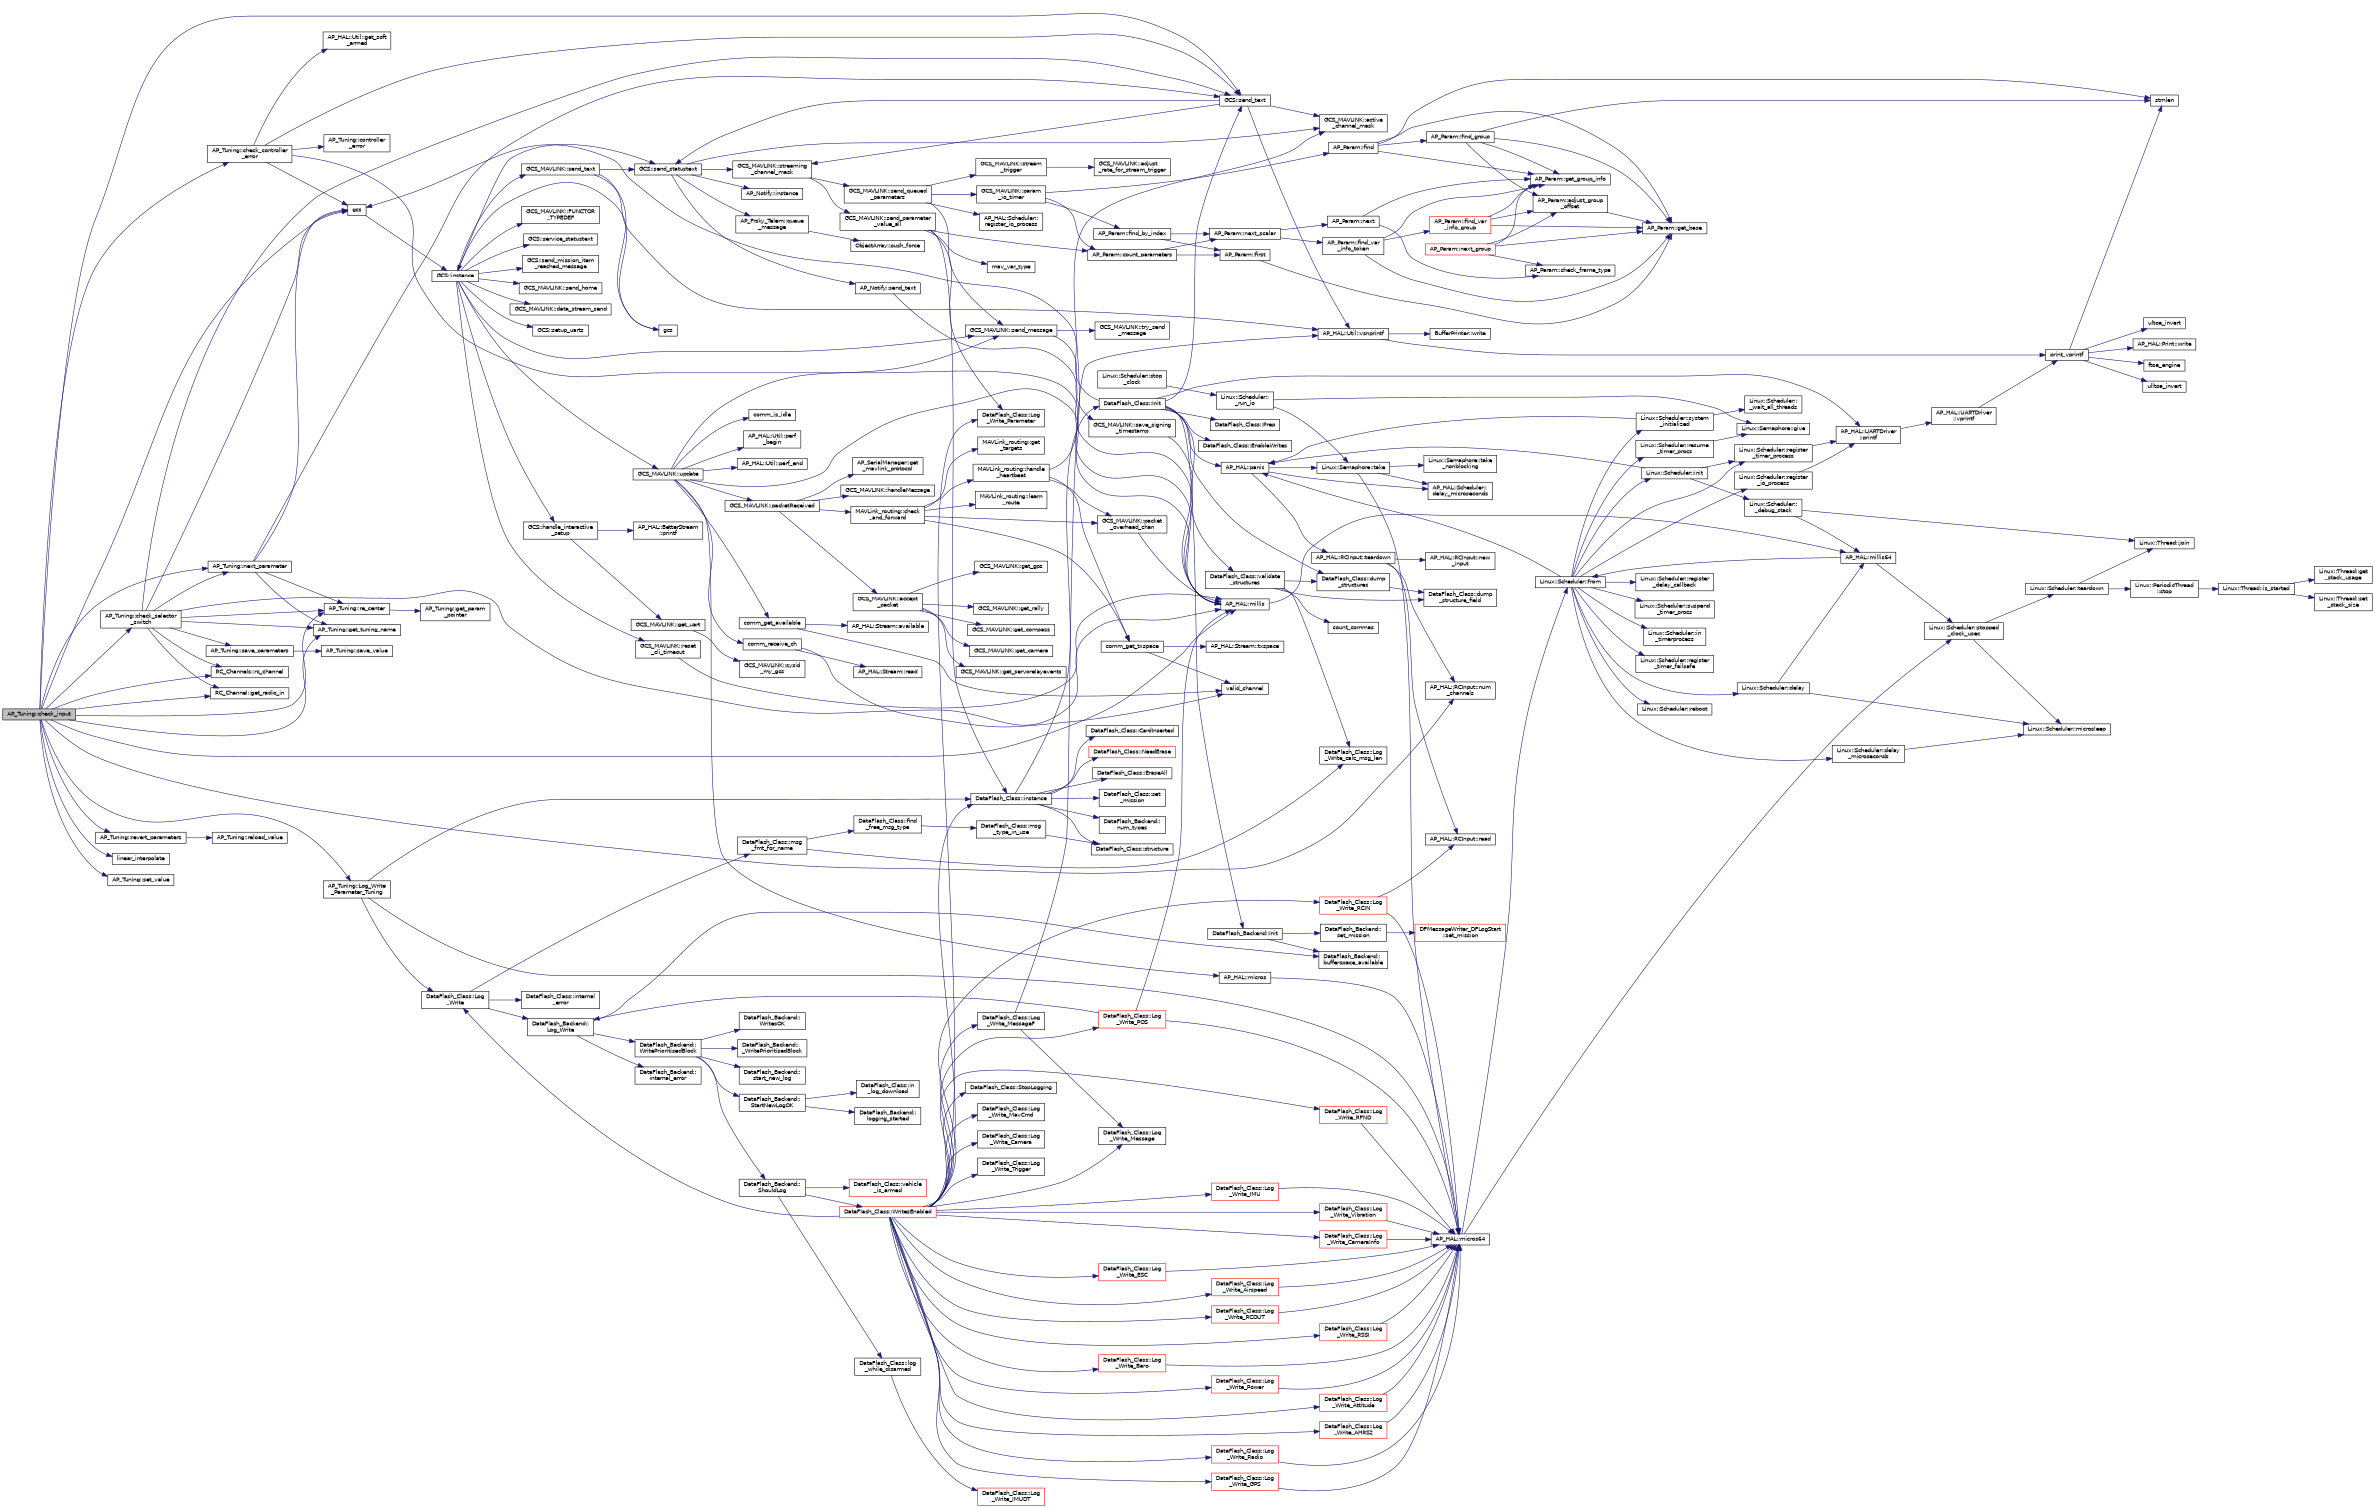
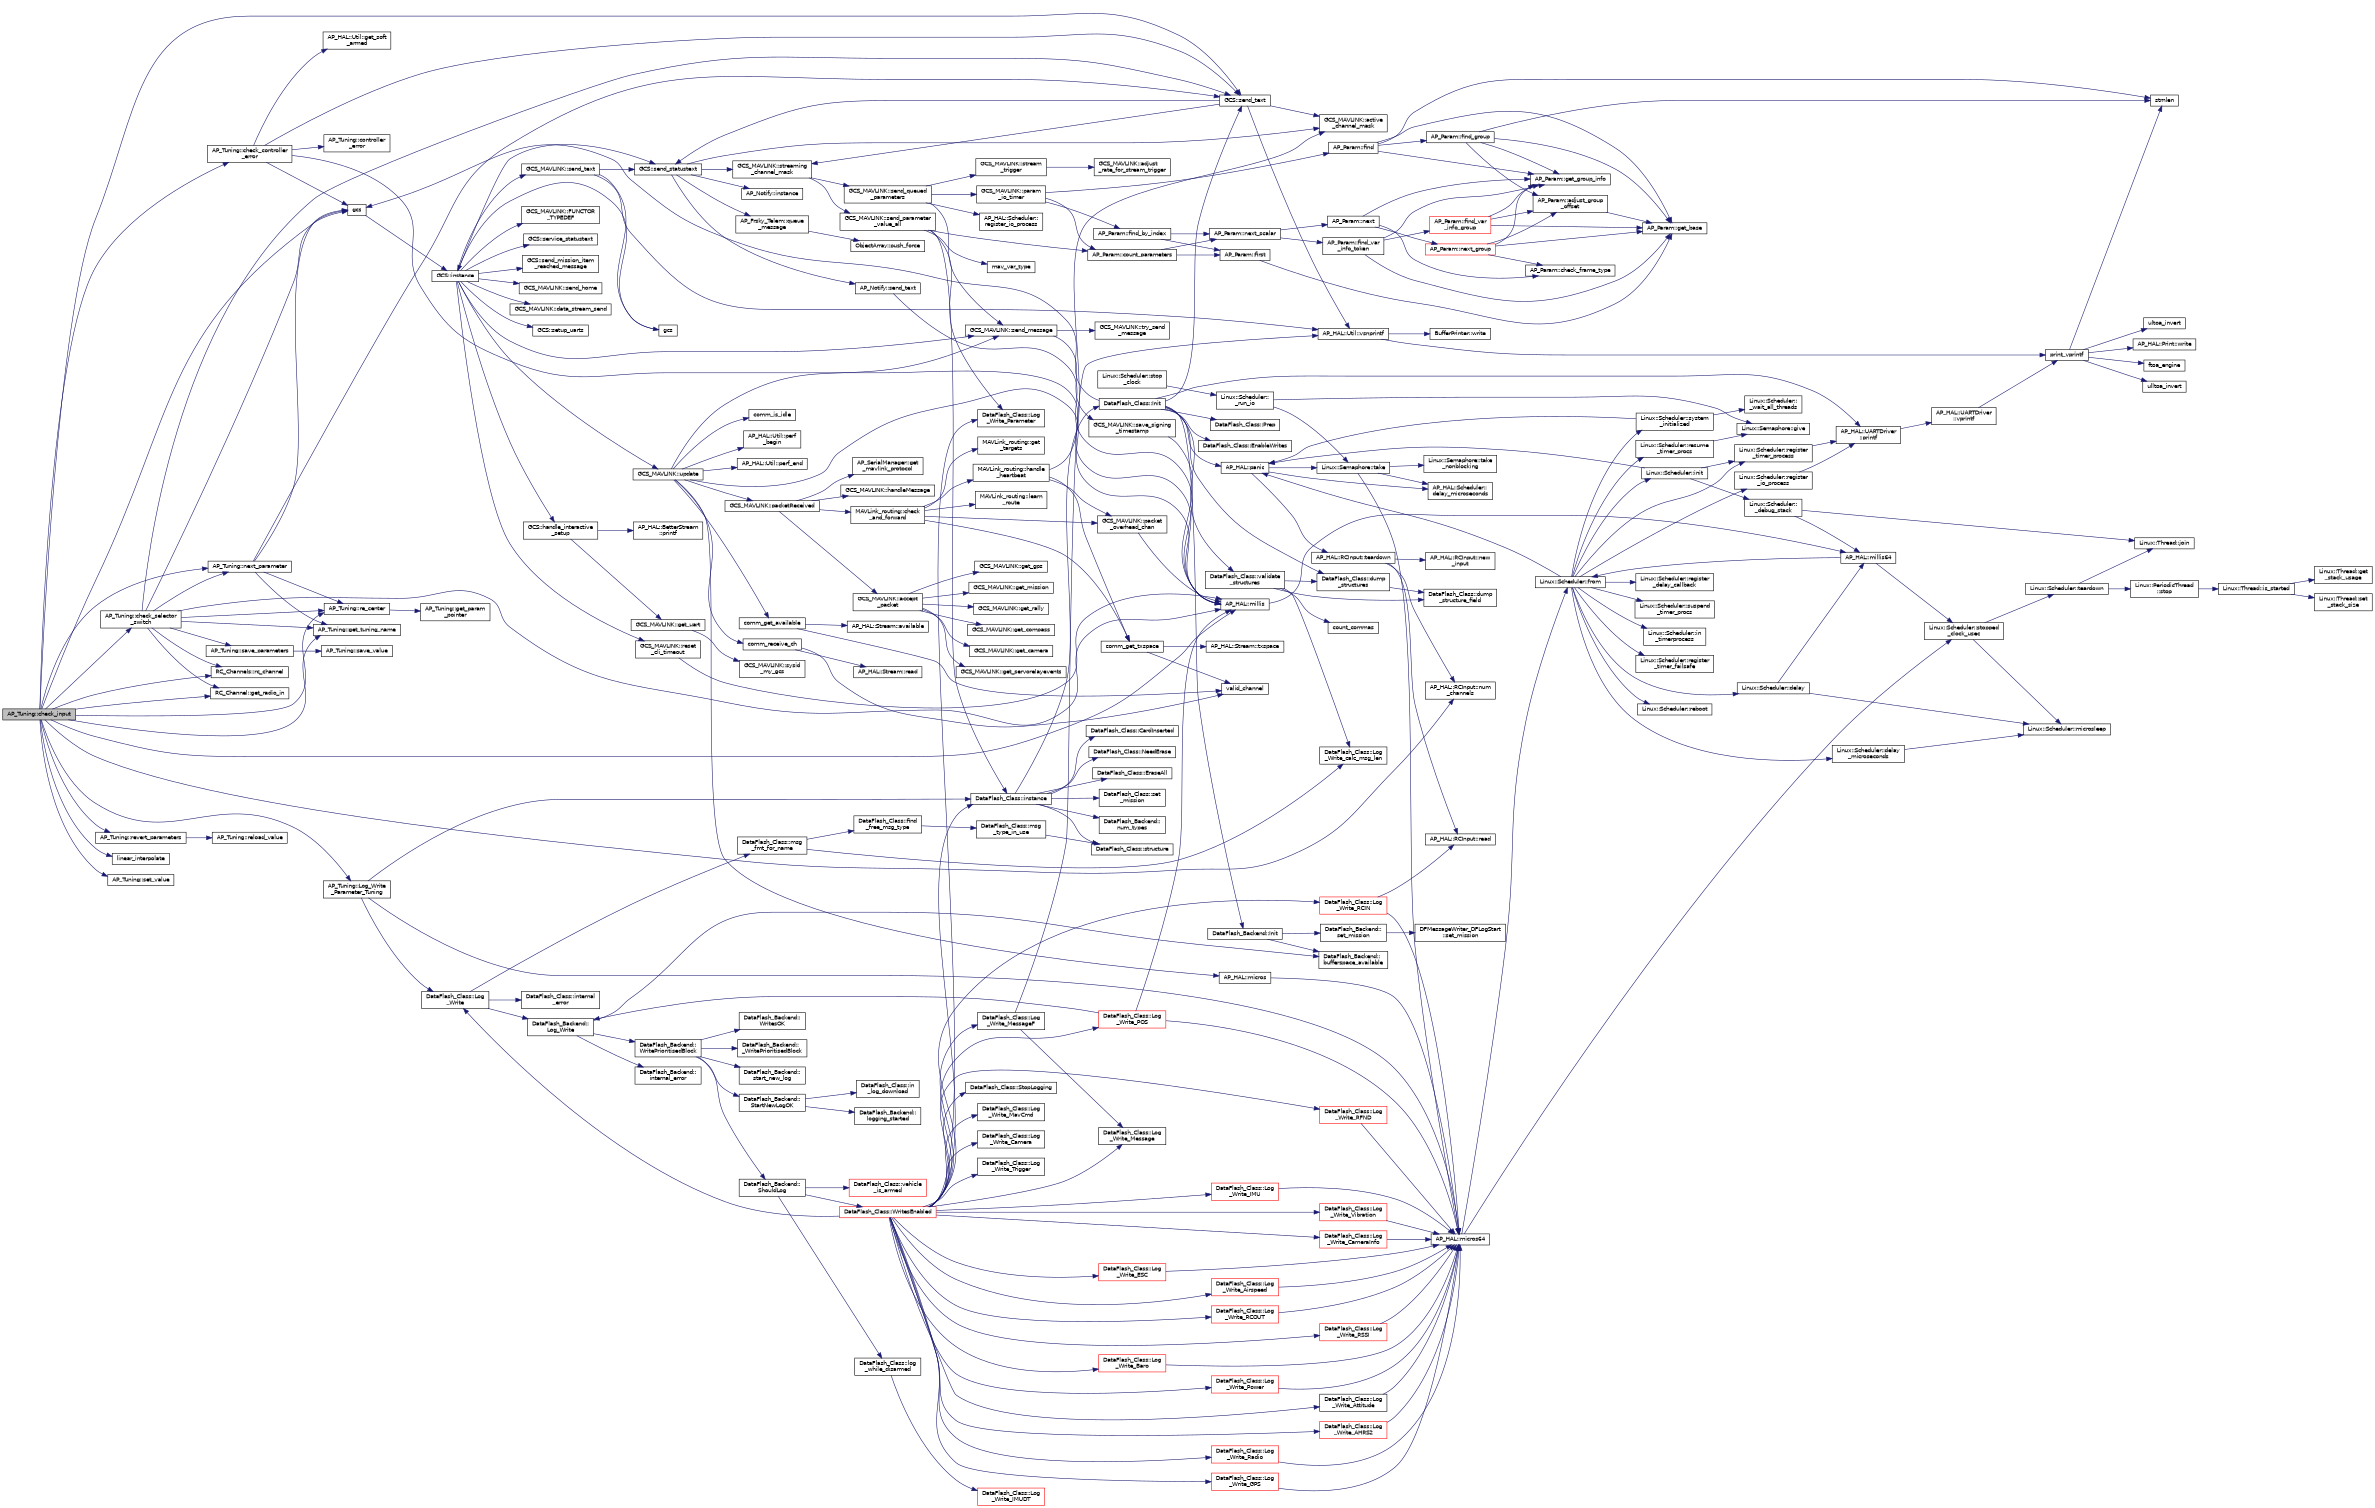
none -> (1413, 238)
none -> (1011, 588)
(1132, 752) -> (1132, 752)
(1460, 933) -> (1460, 933)
(1353, 1403) -> (1353, 1403)
